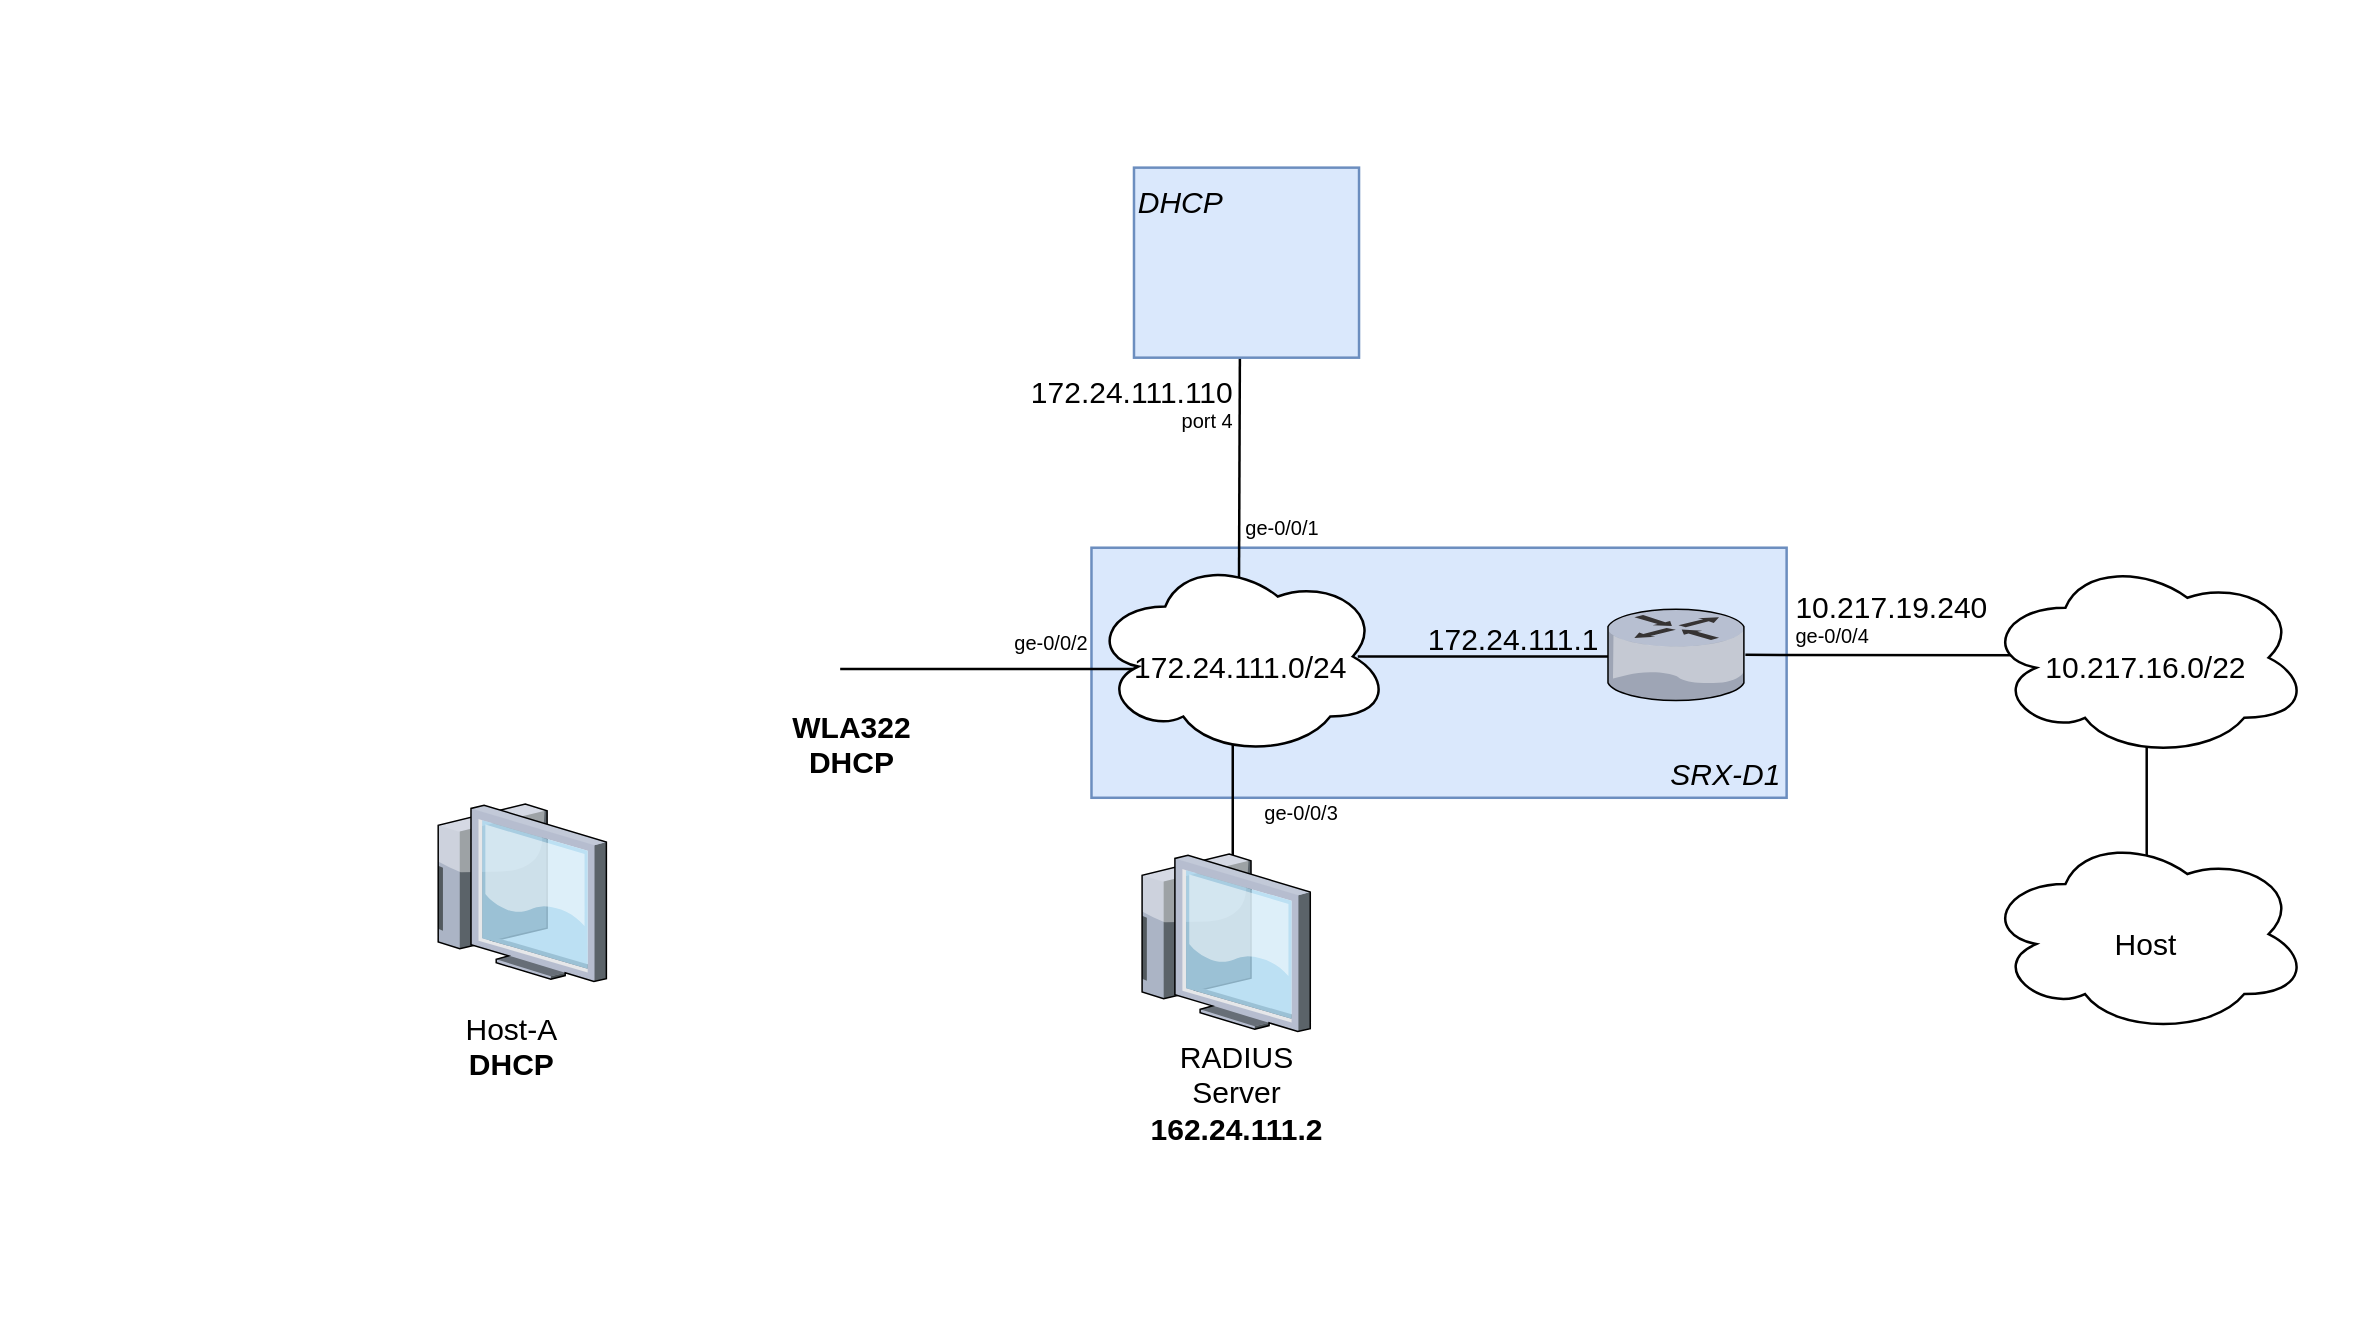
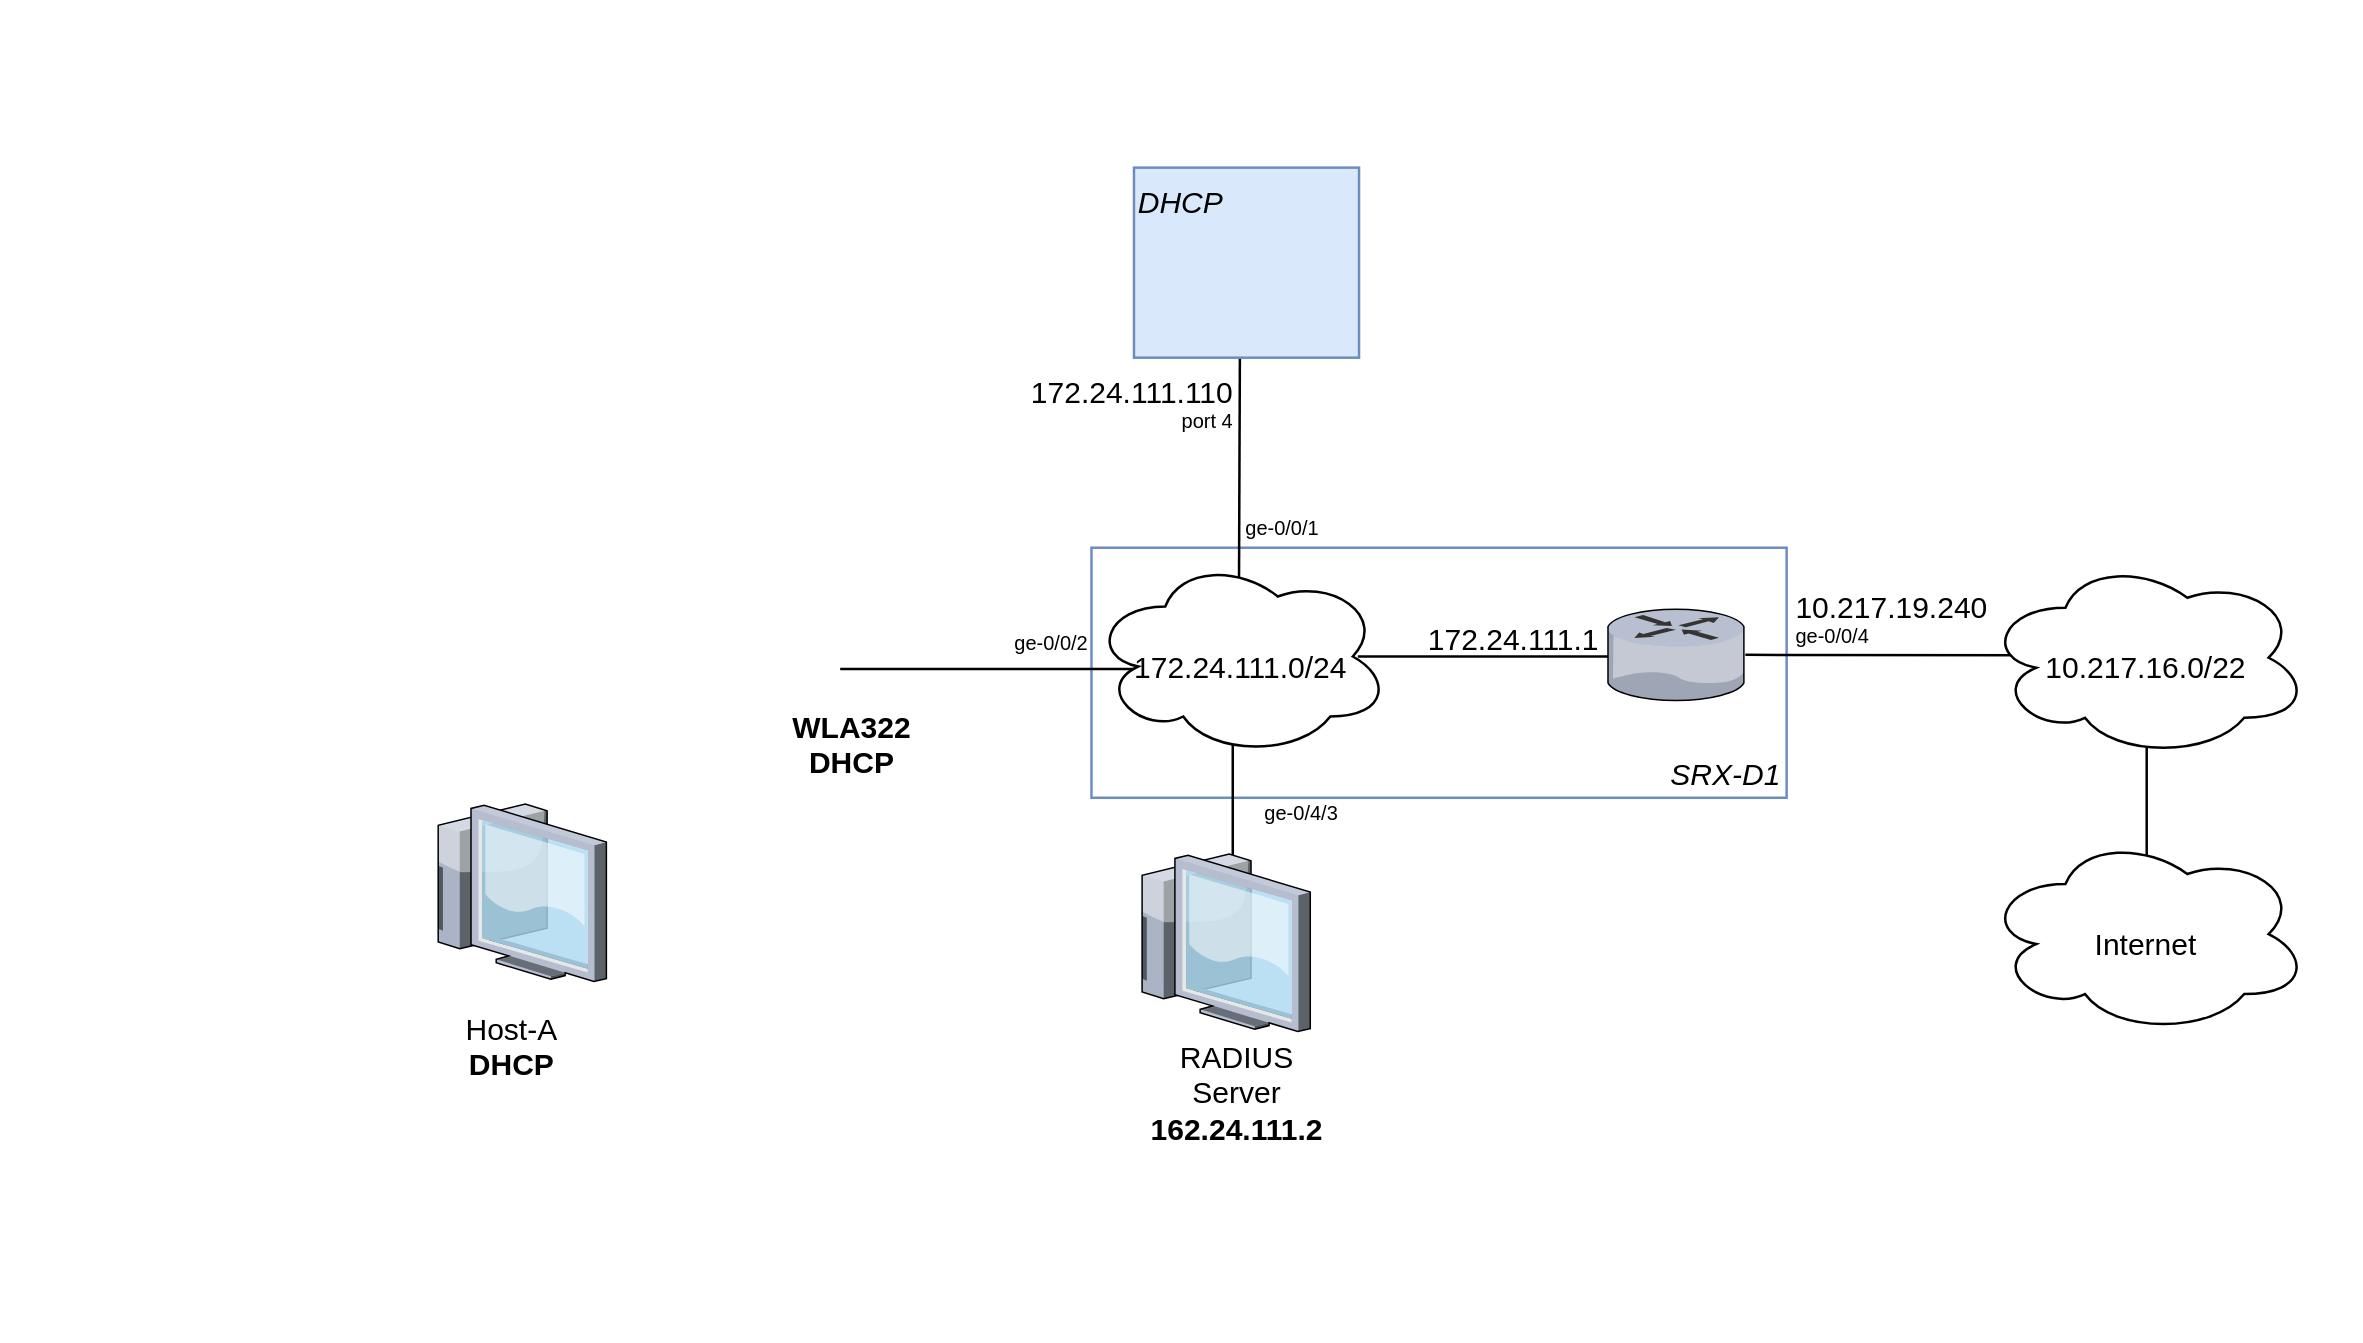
(1439, 673) -> (1439, 673)
(1272, 808) -> (1272, 808)
(2146, 946) -> (2146, 946)
